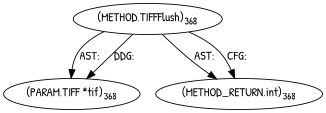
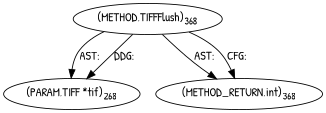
(111, 93) -> (111, 93)
